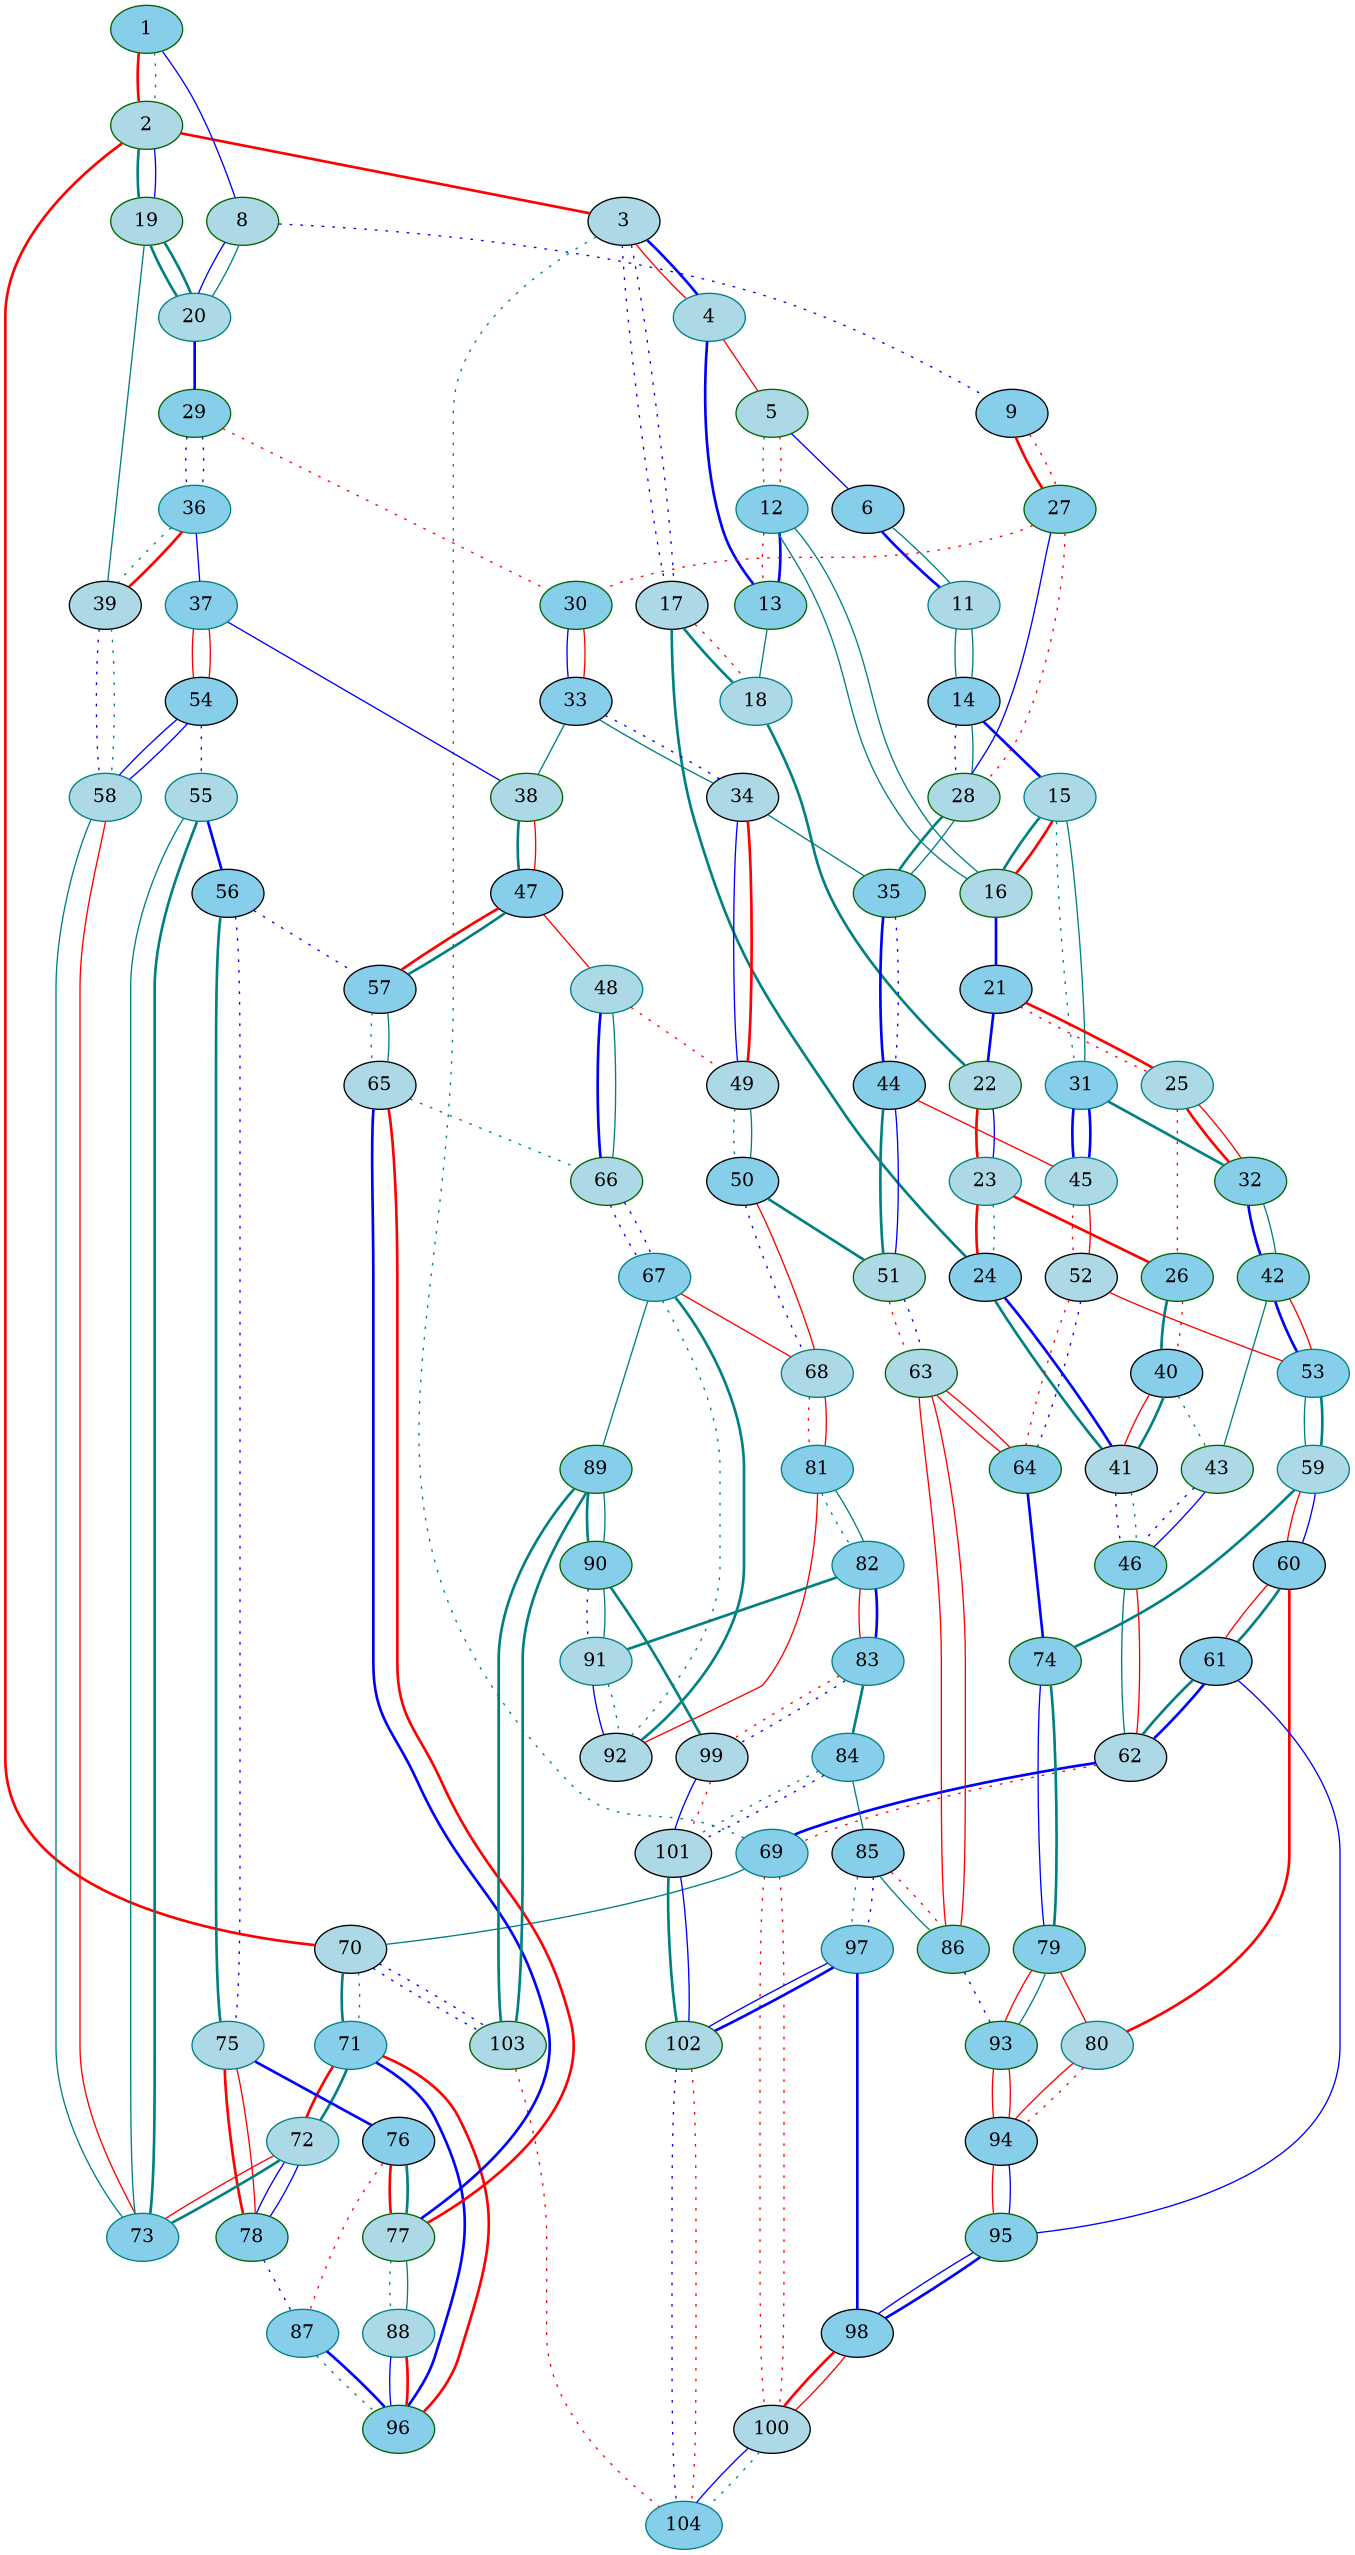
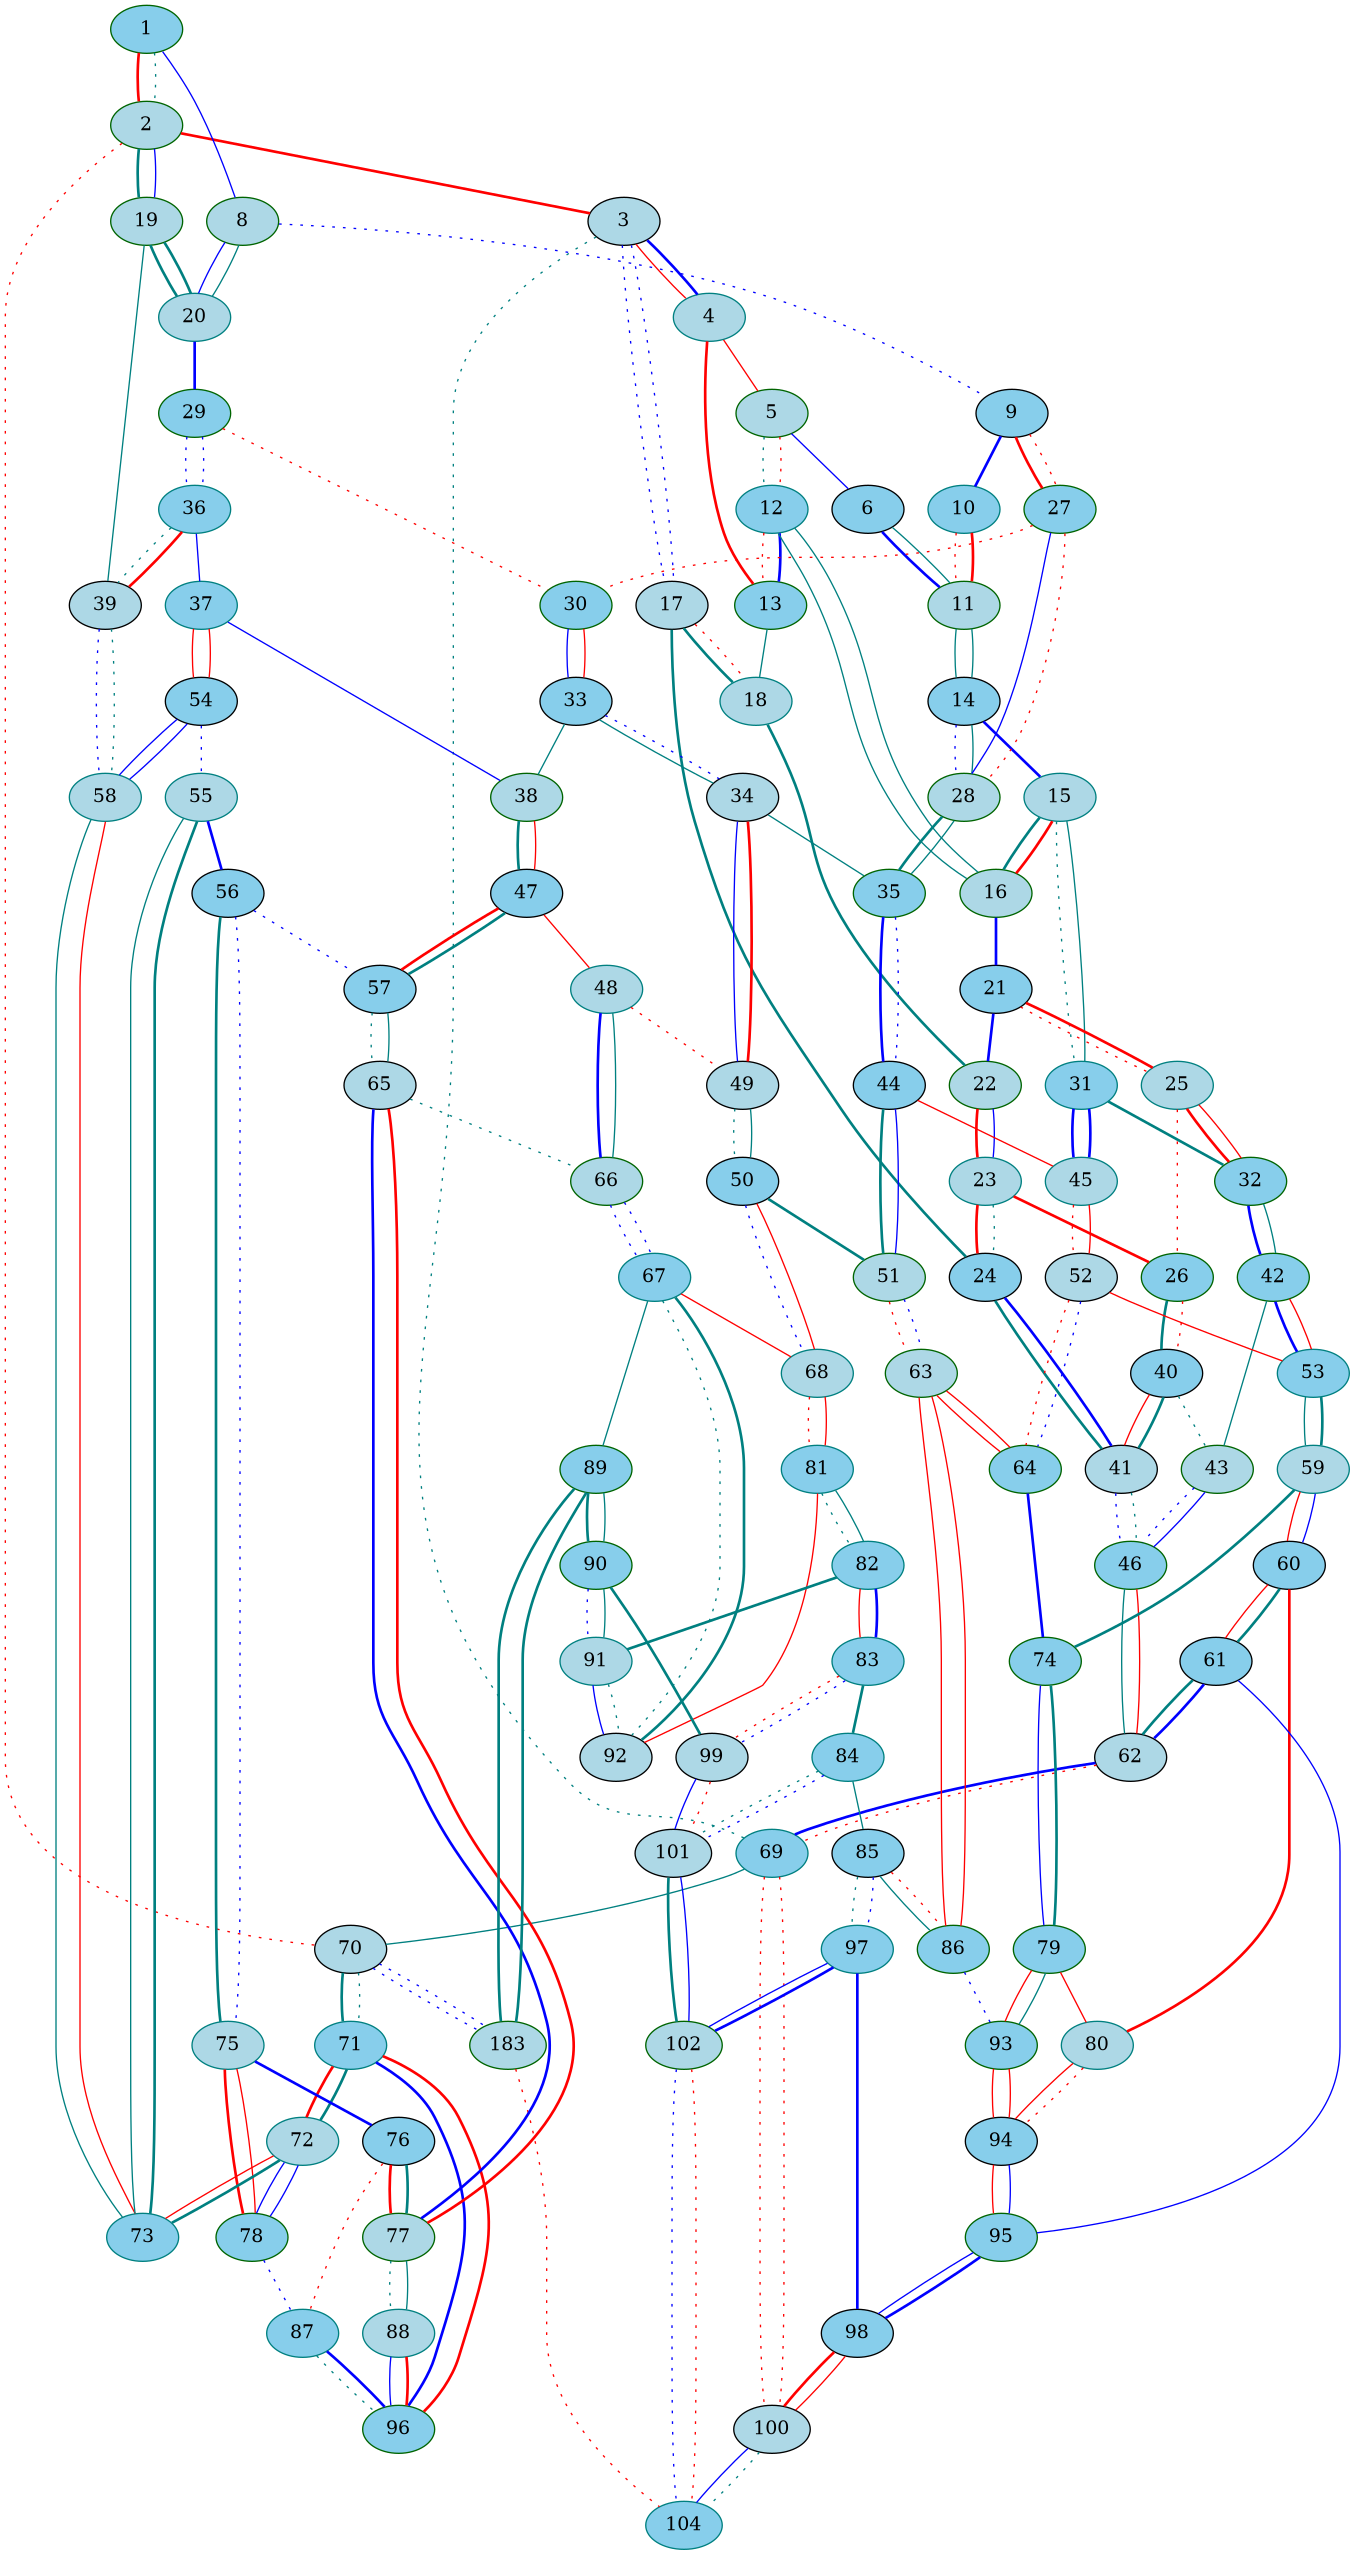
(710, 467) -> (710, 467)
none -> (964, 509)
(964, 605) -> (964, 605)
(5, 1126) -> (5, 1126)
(508, 2045) -> (508, 2045)
